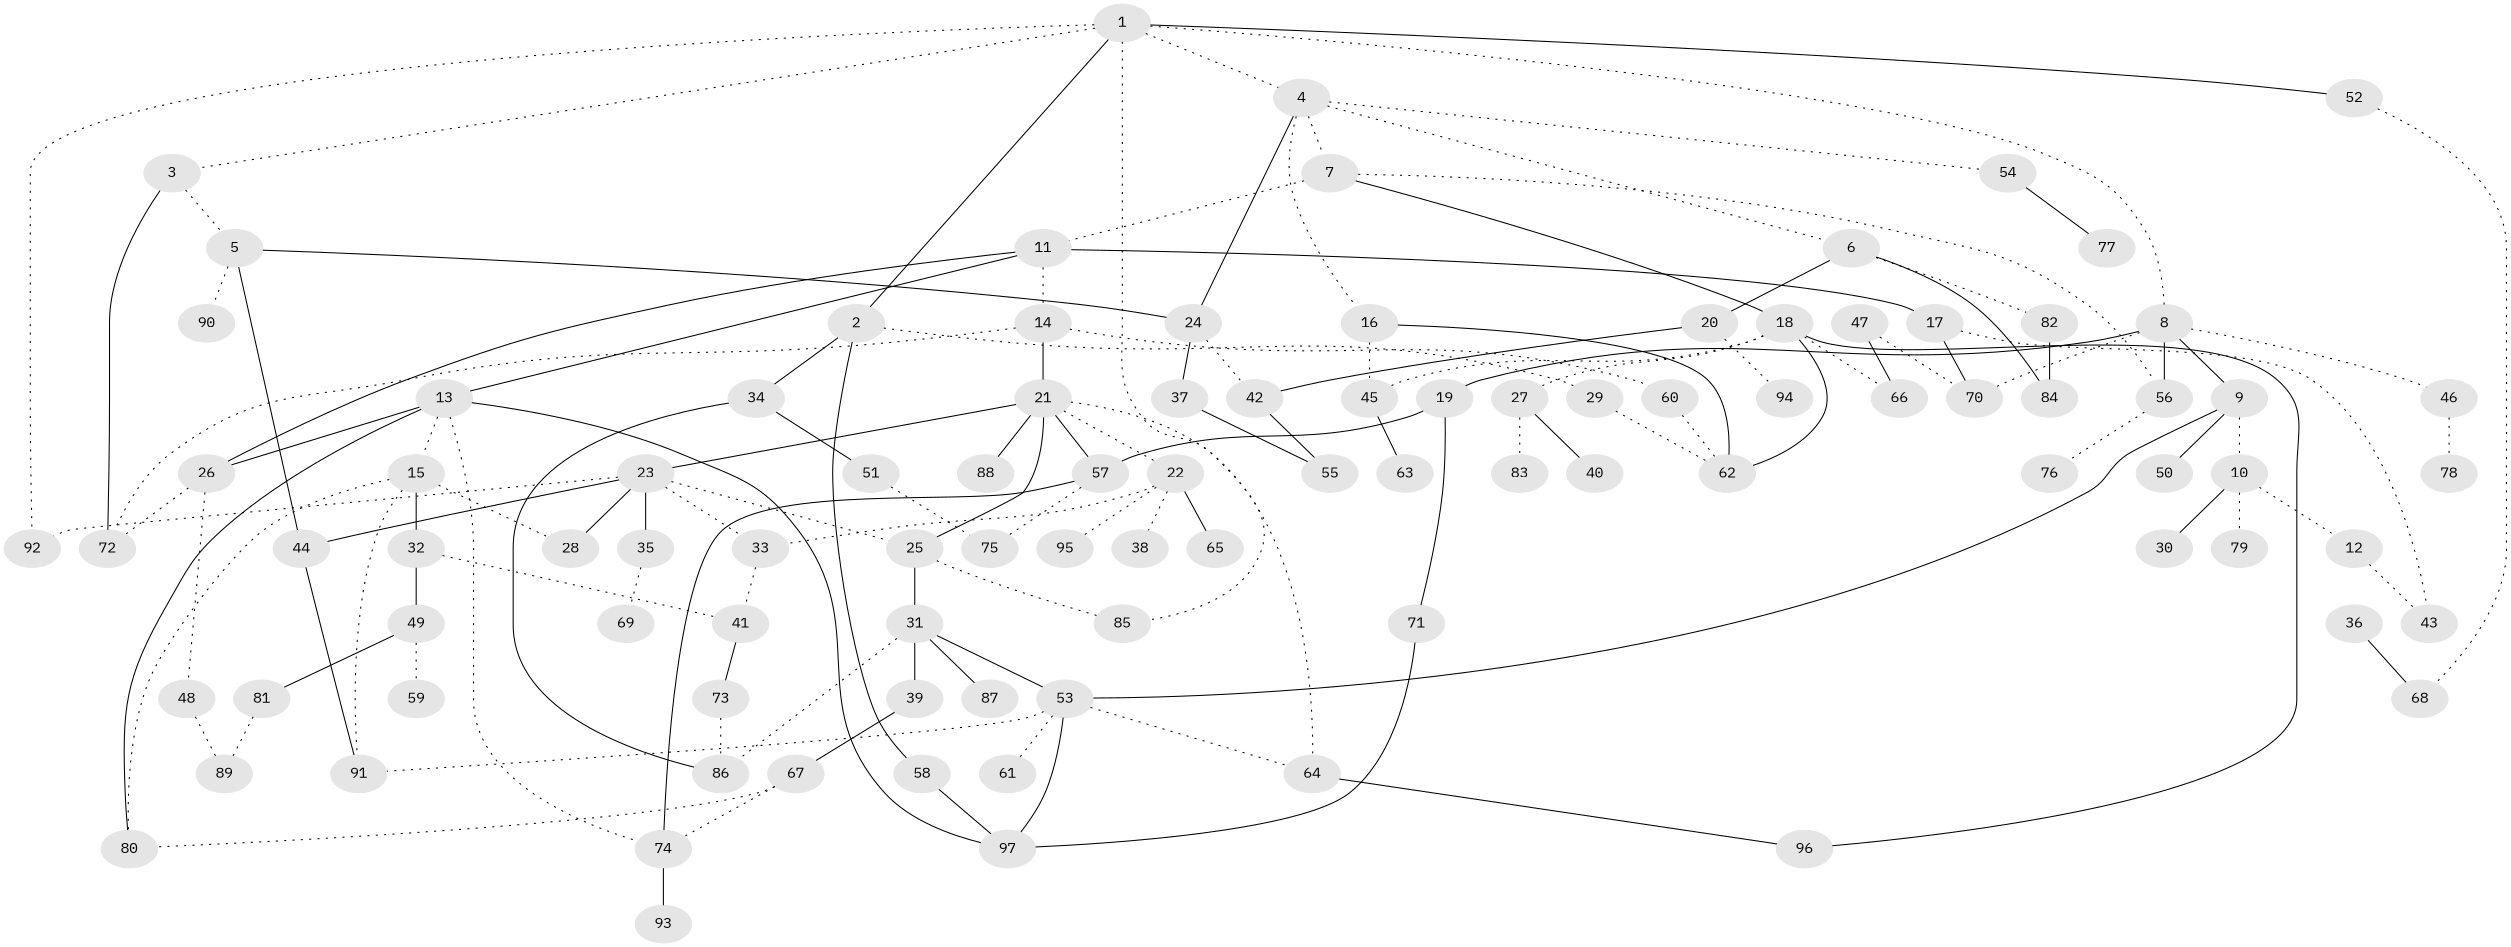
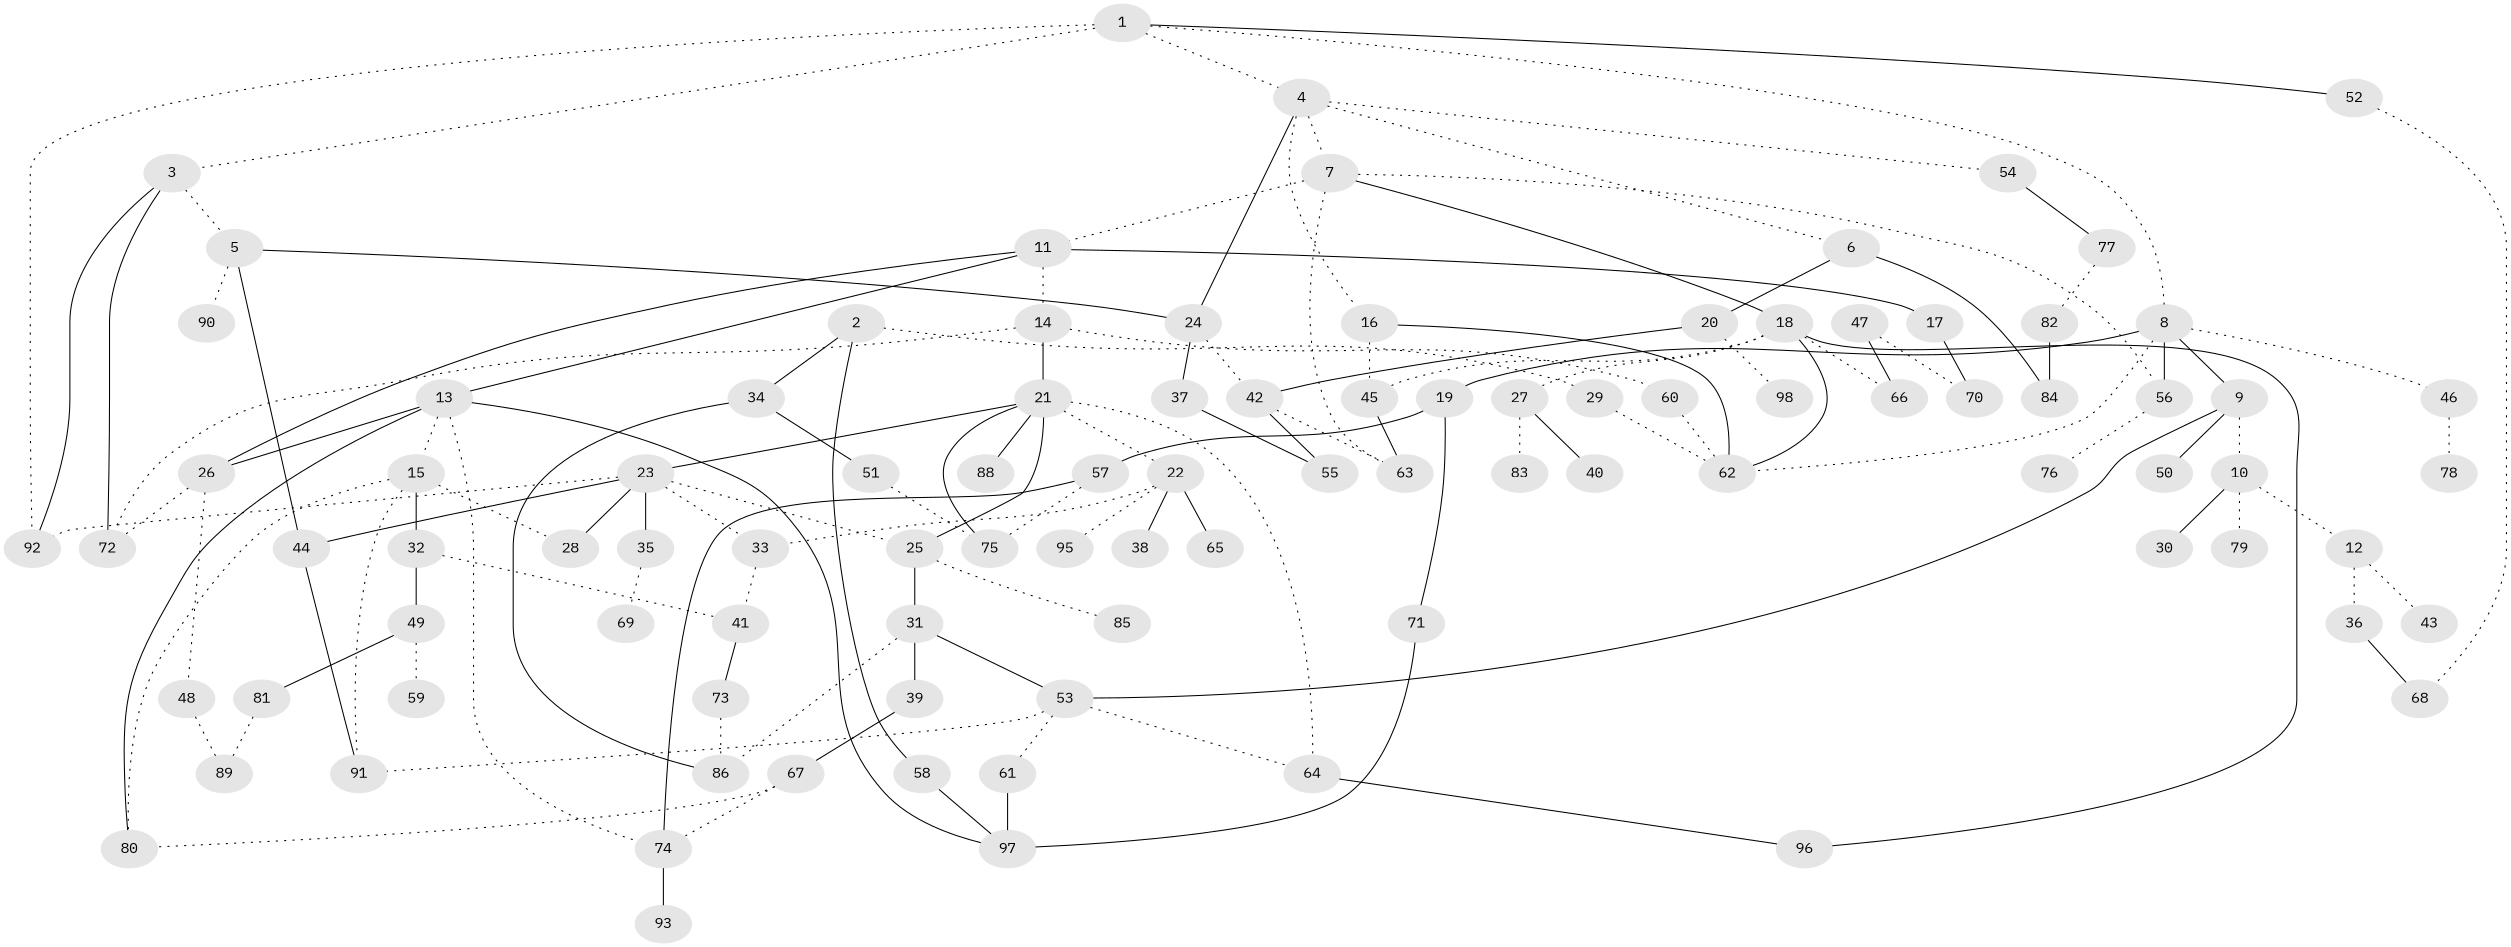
(989, 173) -> none
(1955, 285) -> (2078, 286)
none -> (1312, 340)
none -> (70, 347)
(2067, 358) -> (1973, 448)
(2266, 363) -> none
(1130, 397) -> none
(1785, 398) -> (1785, 398)
(1072, 436) -> (948, 456)
none -> (1338, 440)
(1158, 511) -> (1158, 511)
none -> (2354, 586)
(990, 699) -> none
(1051, 778) -> (1008, 812)
